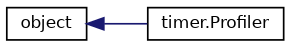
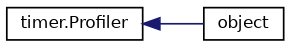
(126, 24) -> (182, 24)
